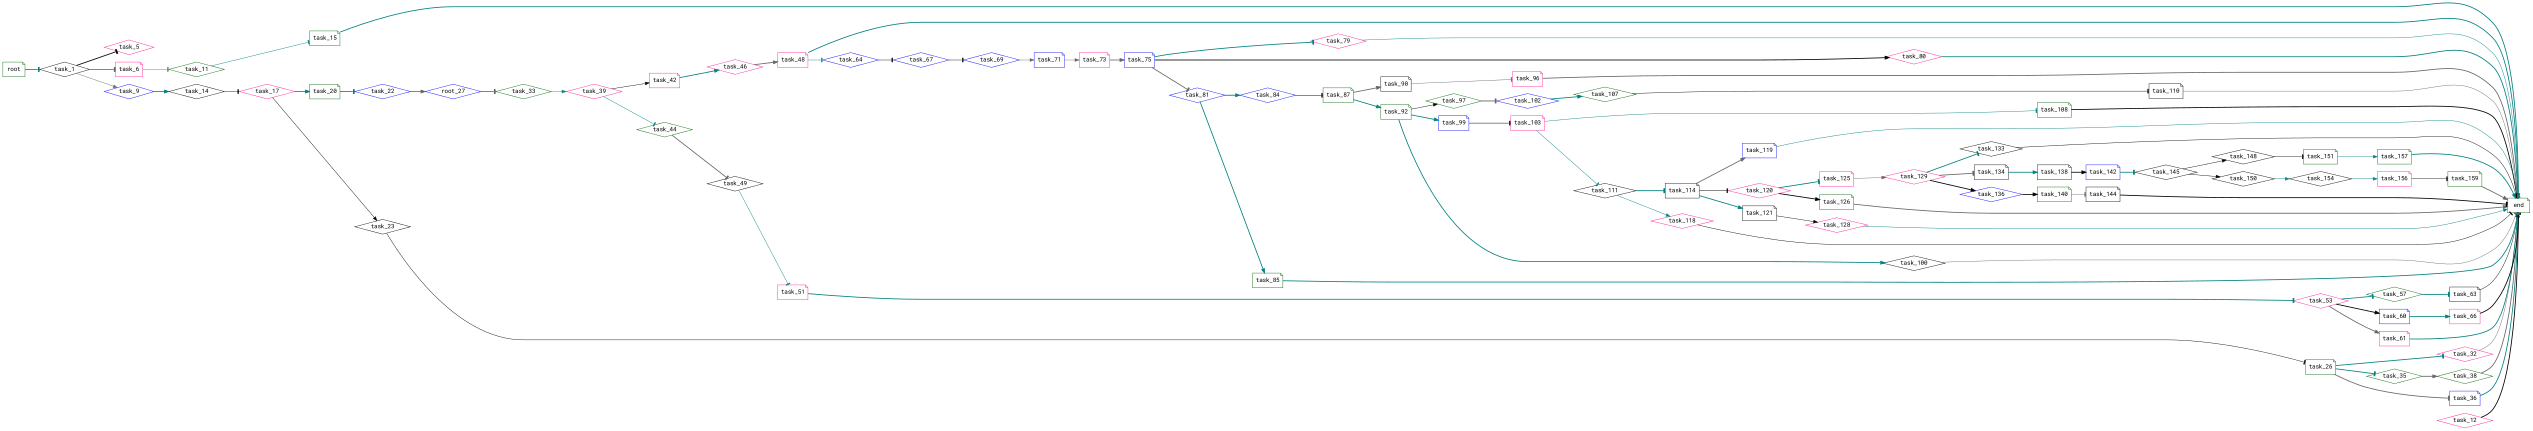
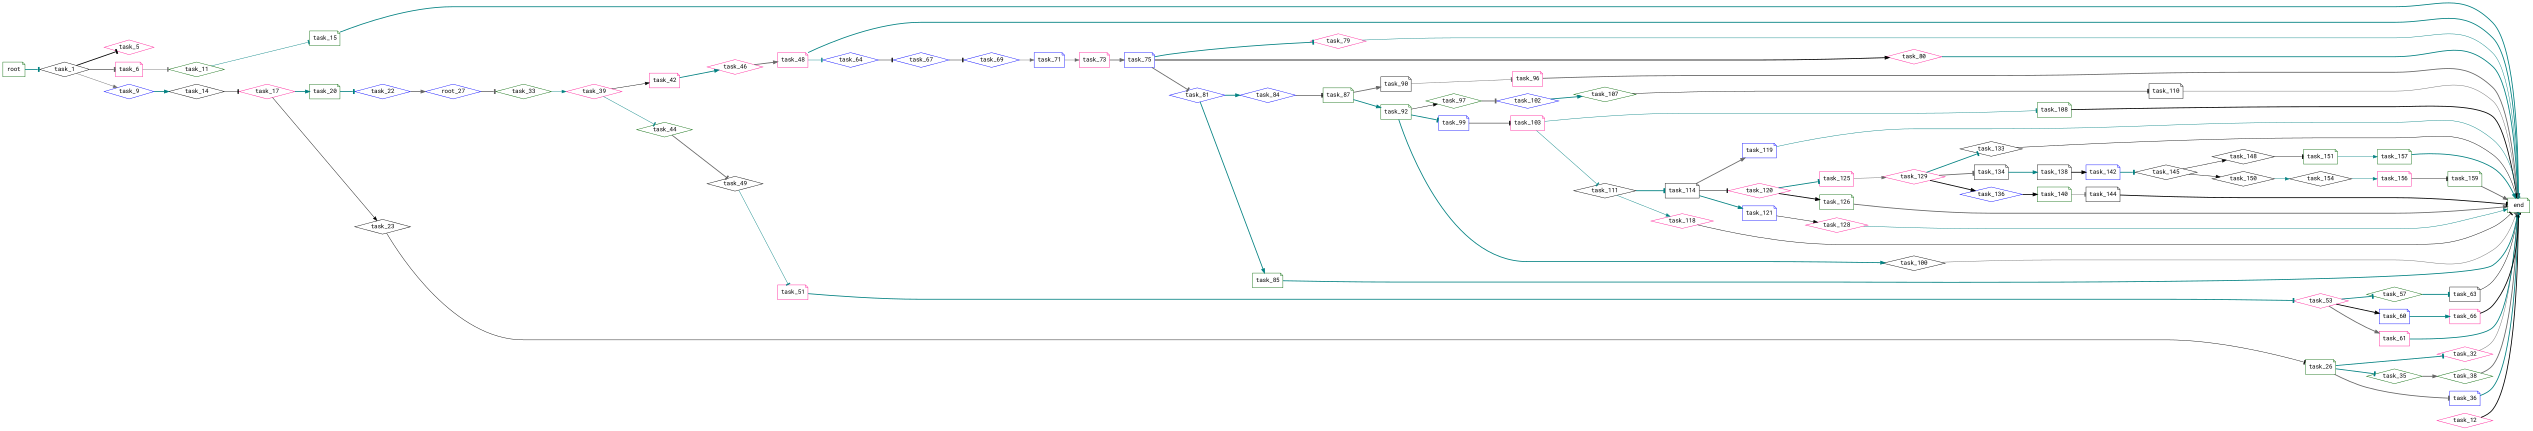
(1423, 117) -> (1424, 117)
(1759, 213) -> (1759, 213)
